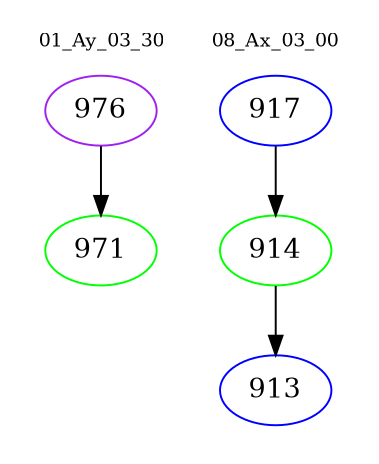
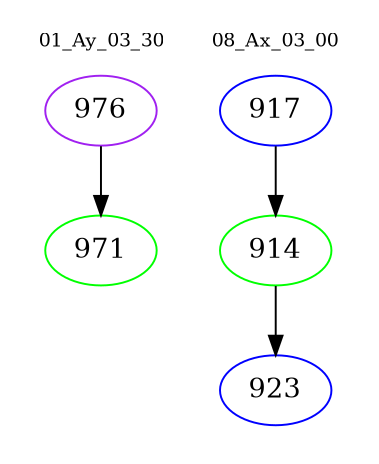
(276, 390) -> (276, 390)
